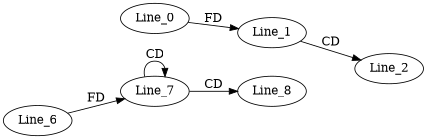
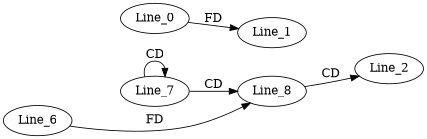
(327, 49) -> (328, 83)
(92, 107) -> (158, 131)
